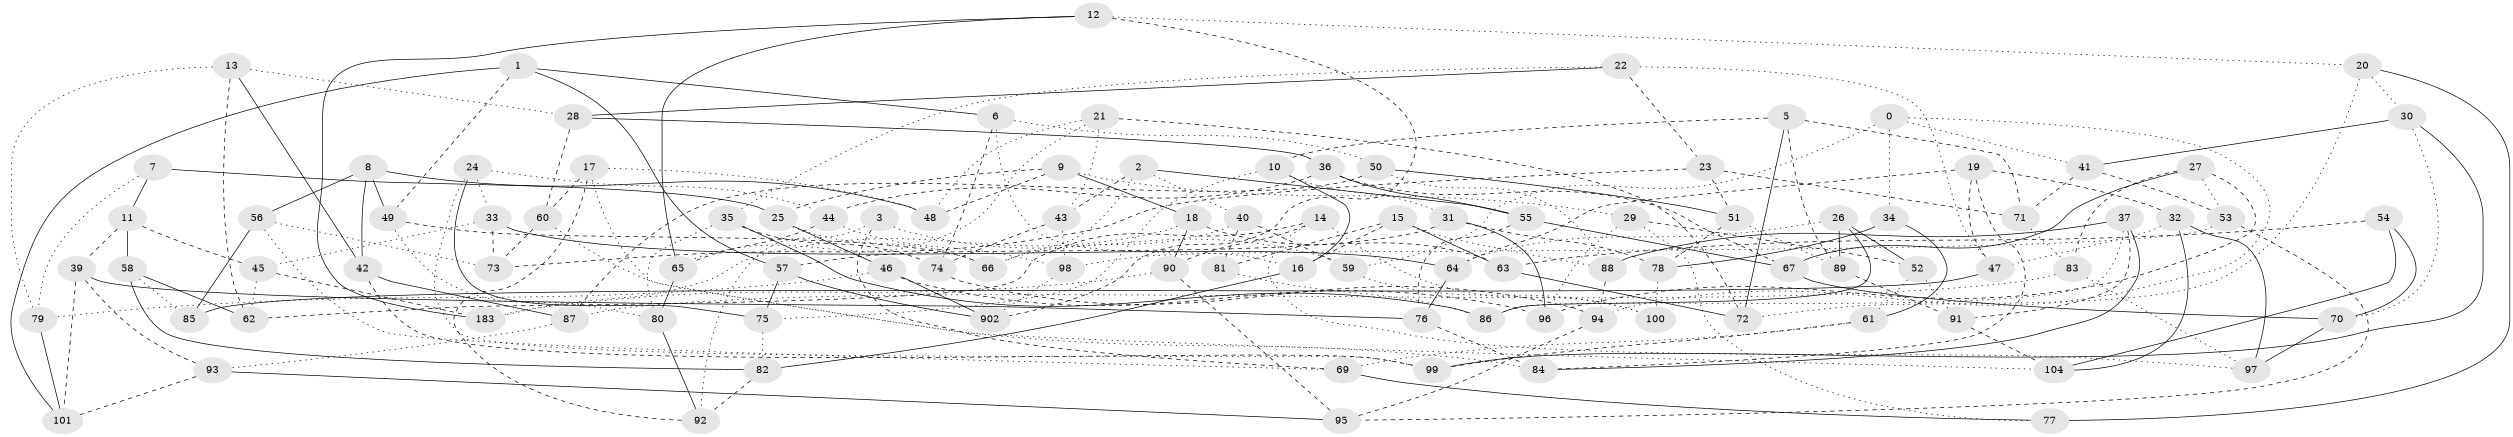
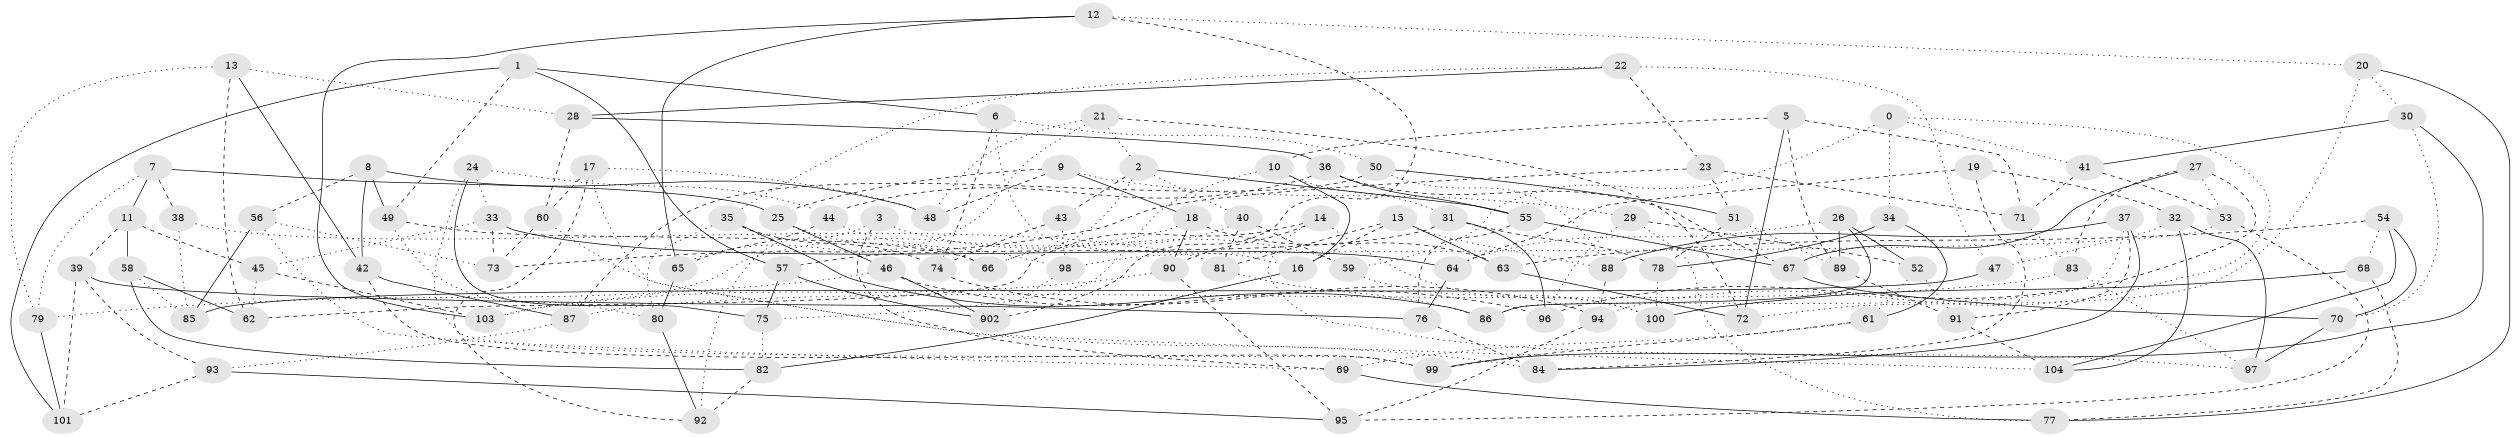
(1090, 170) -> (1120, 144)
(309, 195) -> (309, 195)
none -> (178, 218)
(1970, 221) -> none
none -> (2364, 269)
(485, 320) -> (485, 320)
